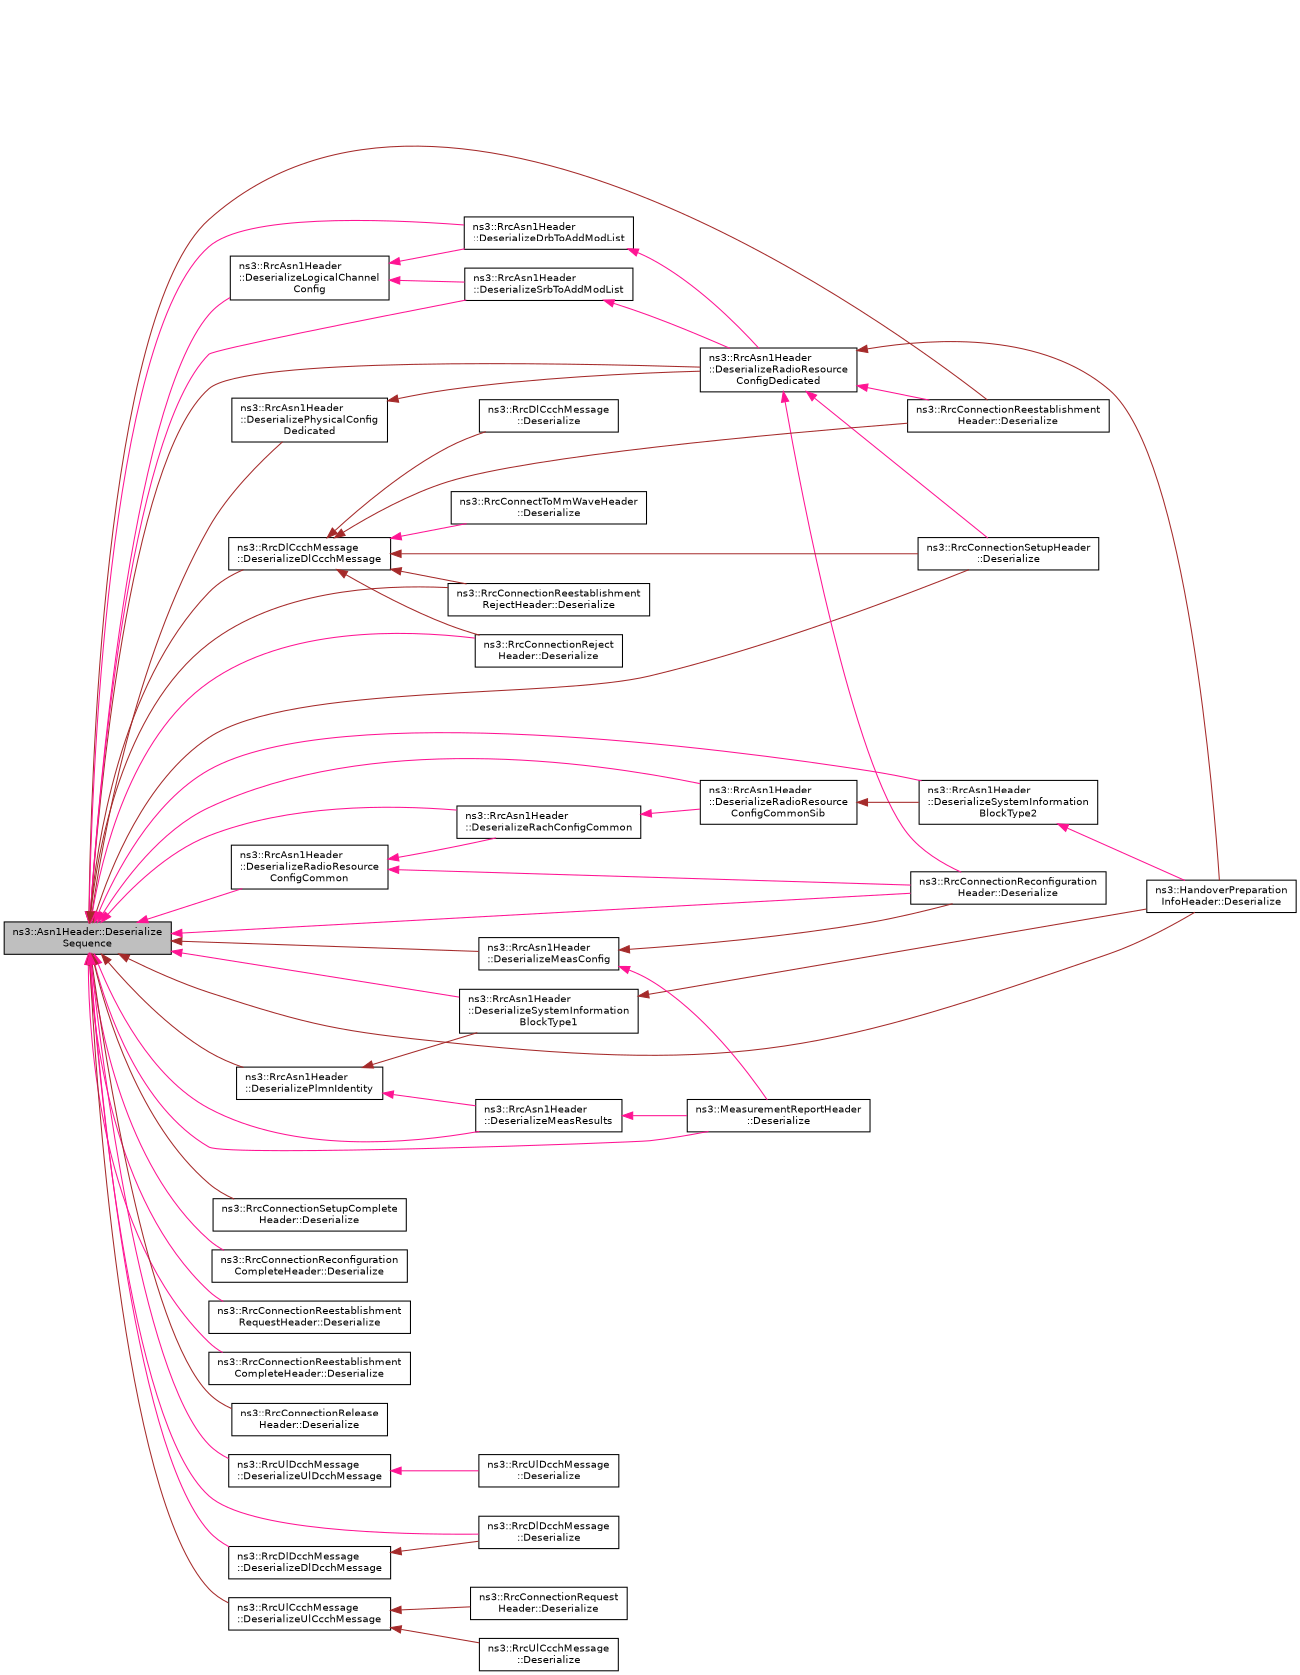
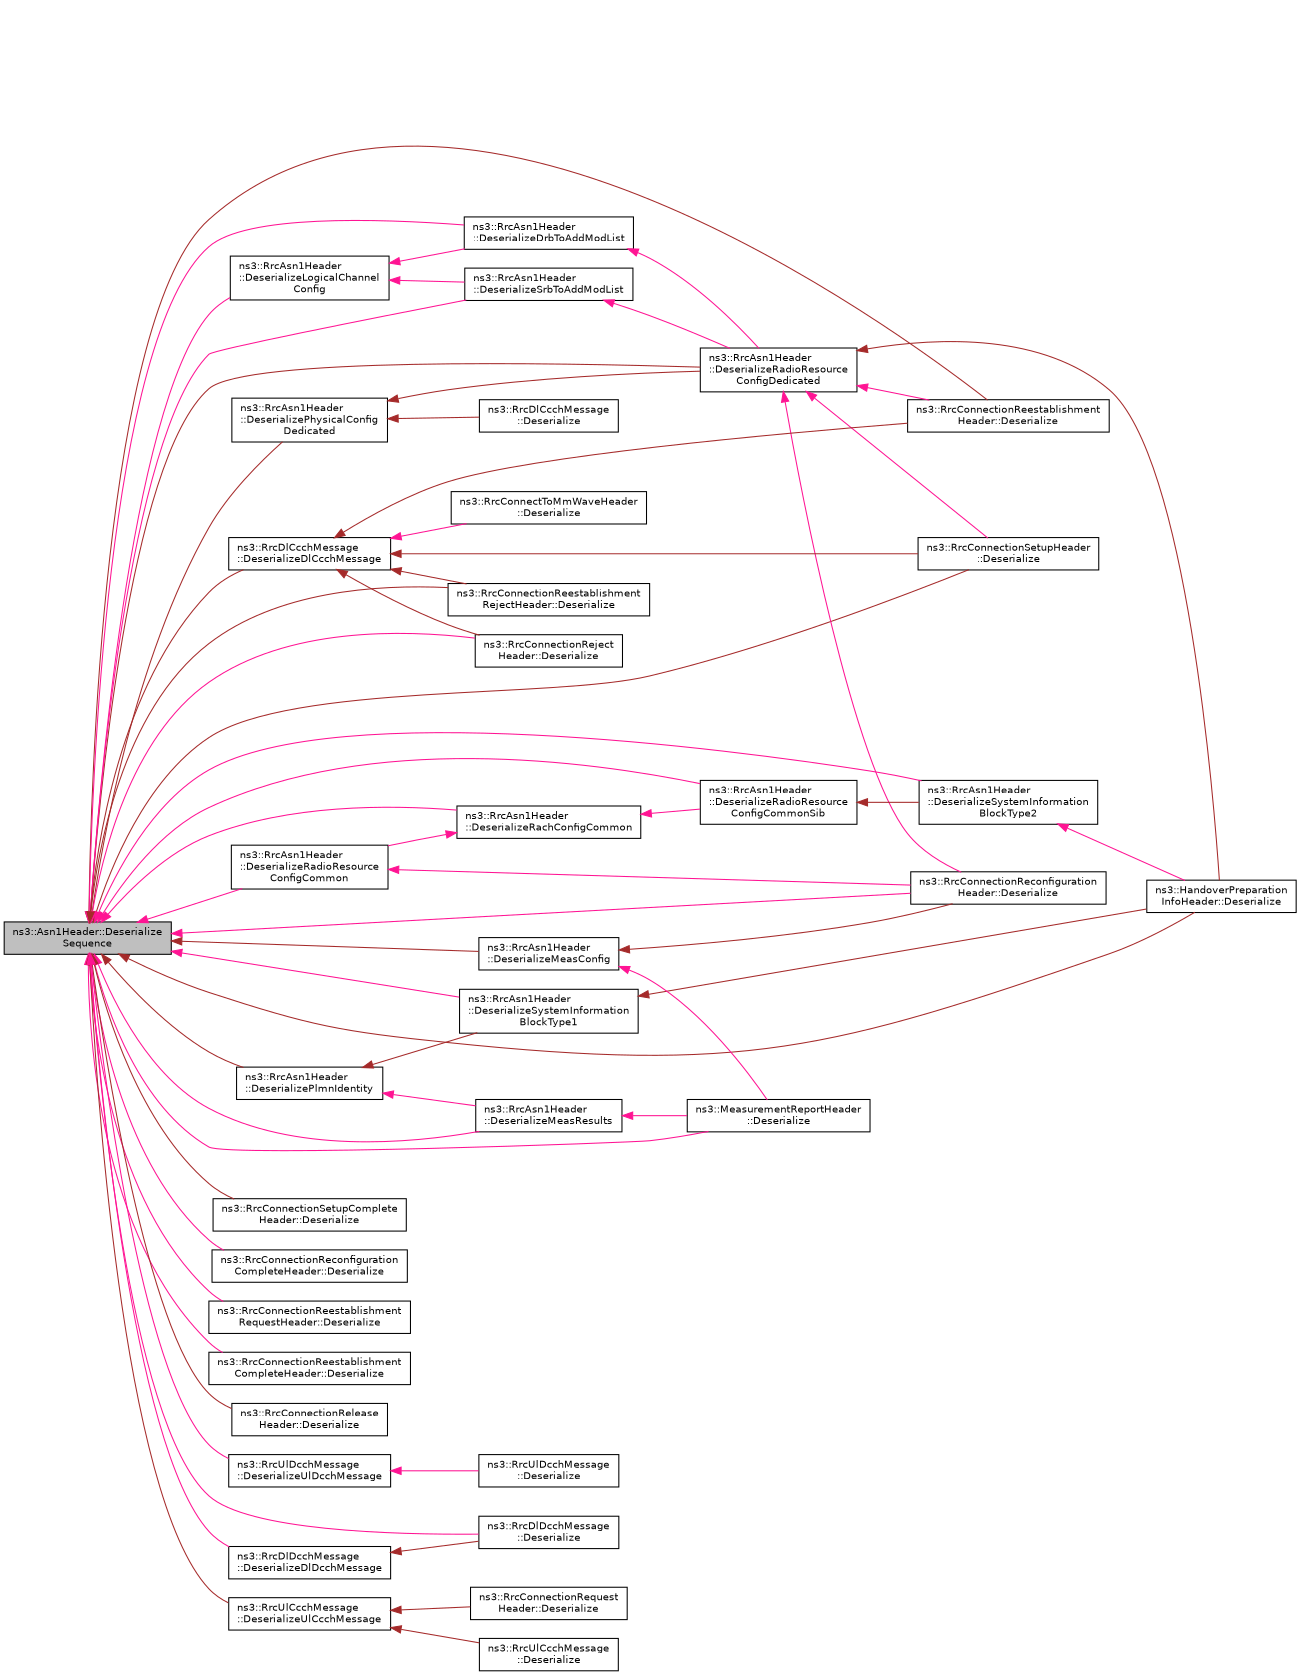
(406, 474) -> (439, 418)
(447, 848) -> (417, 840)
